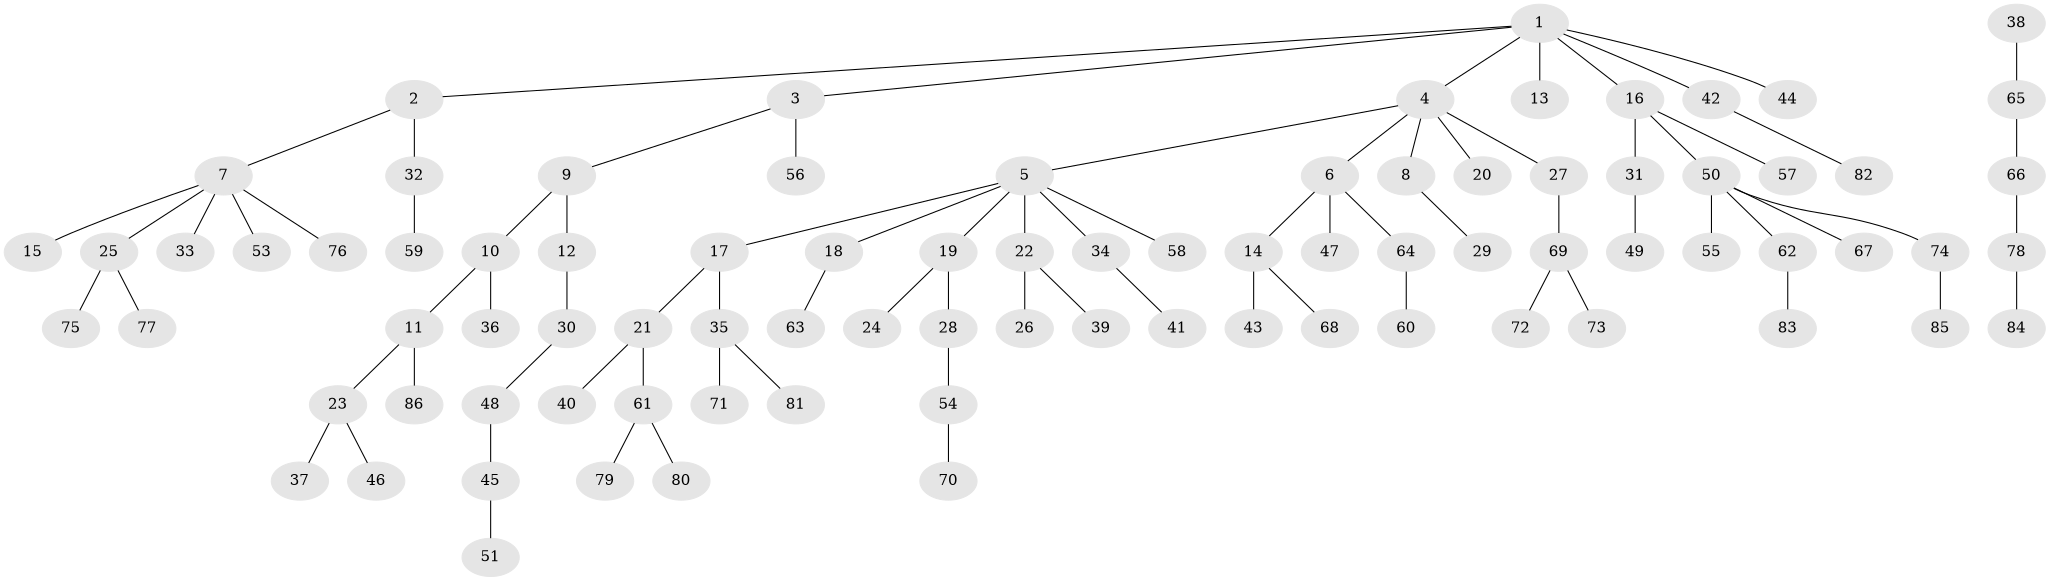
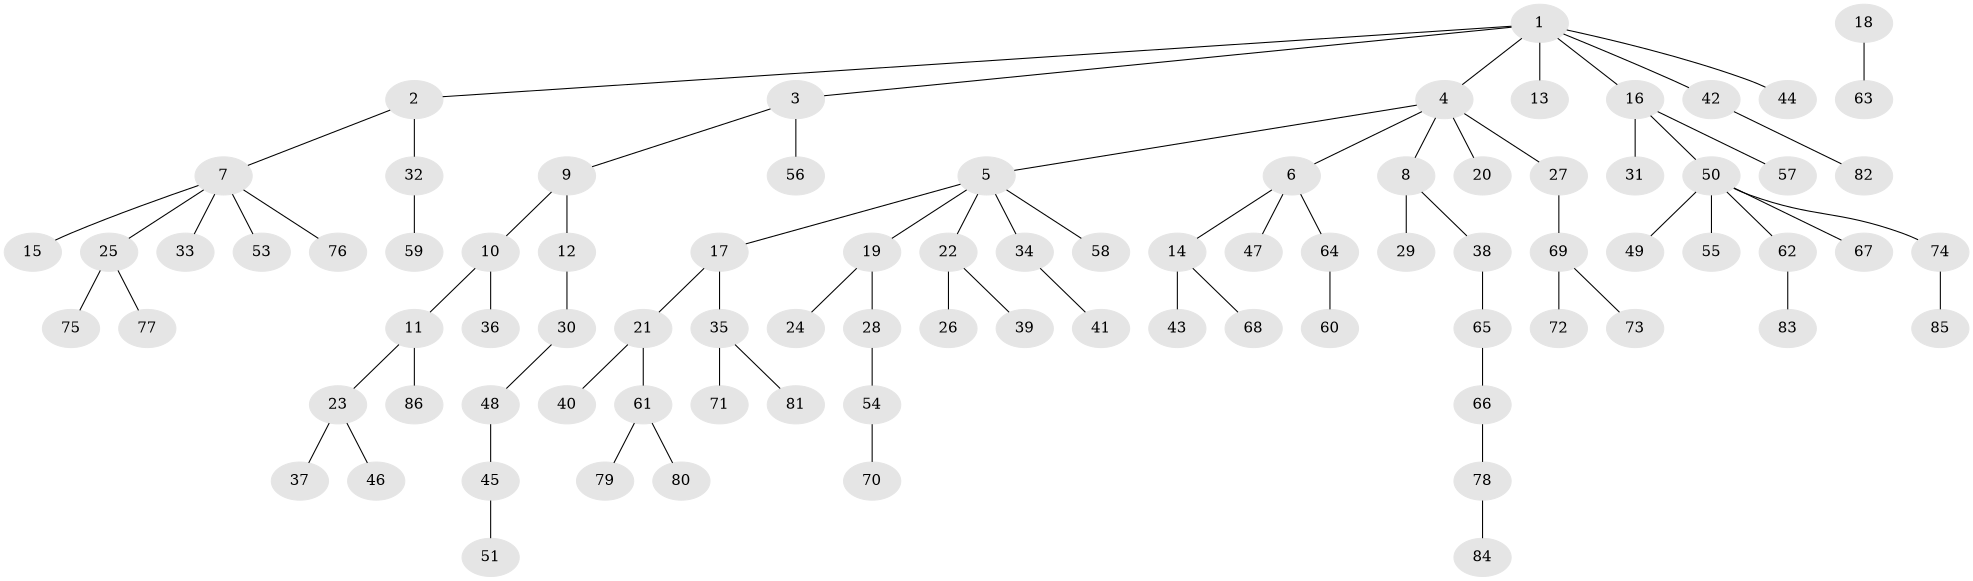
(929, 214) -> none
none -> (1444, 214)
(1635, 214) -> (1673, 214)
